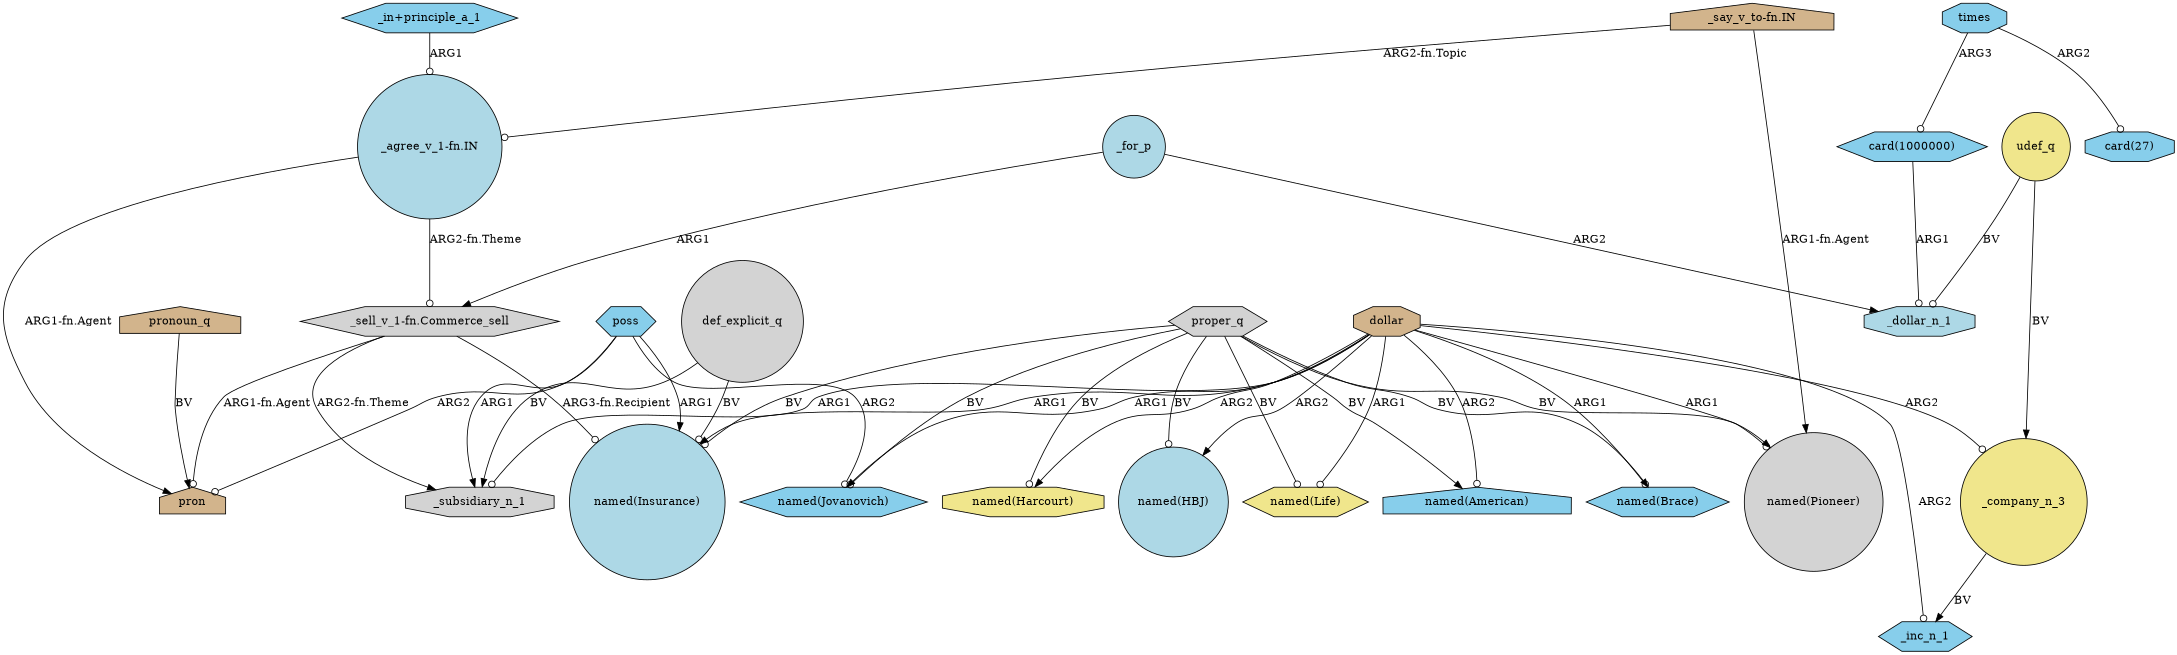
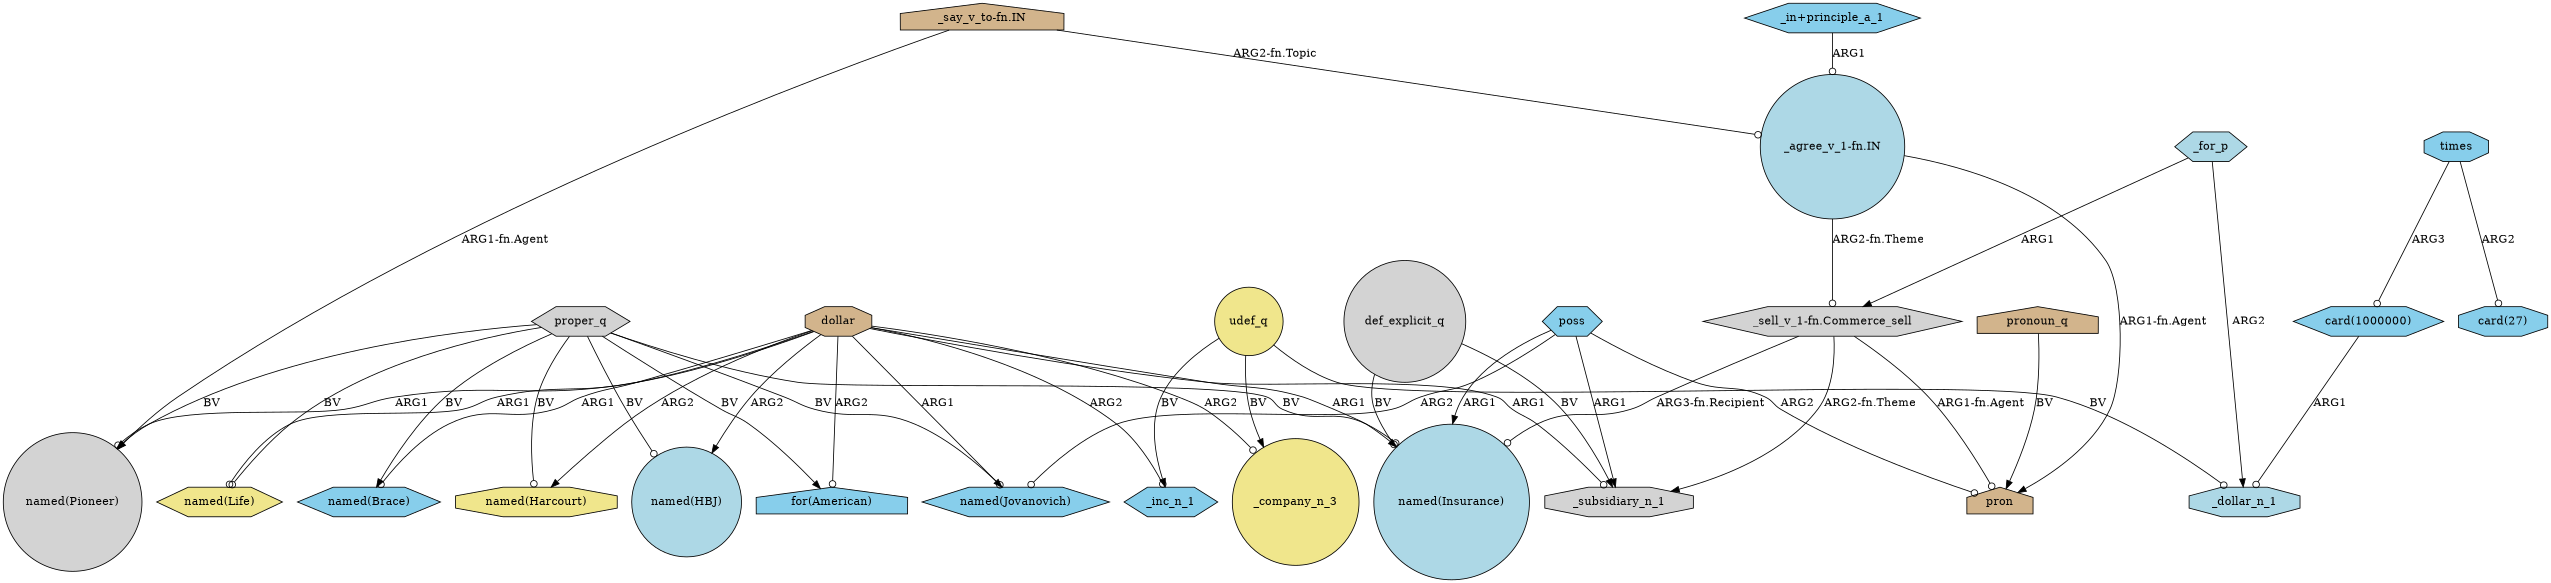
(1134, 147) -> (2211, 147)
(1477, 502) -> (832, 502)
(1964, 584) -> (1161, 397)
